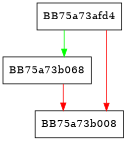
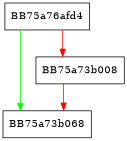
(79, 16) -> (47, 16)
(63, 93) -> (64, 93)
